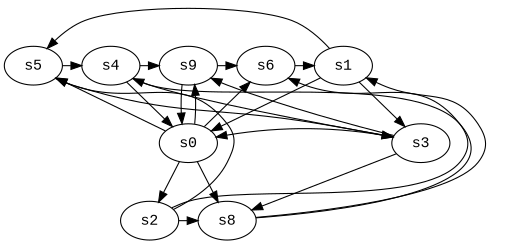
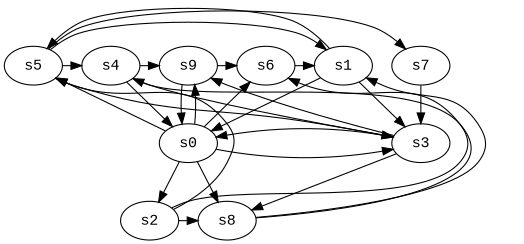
none -> (183, 22)
none -> (421, 66)
none -> (299, 158)
